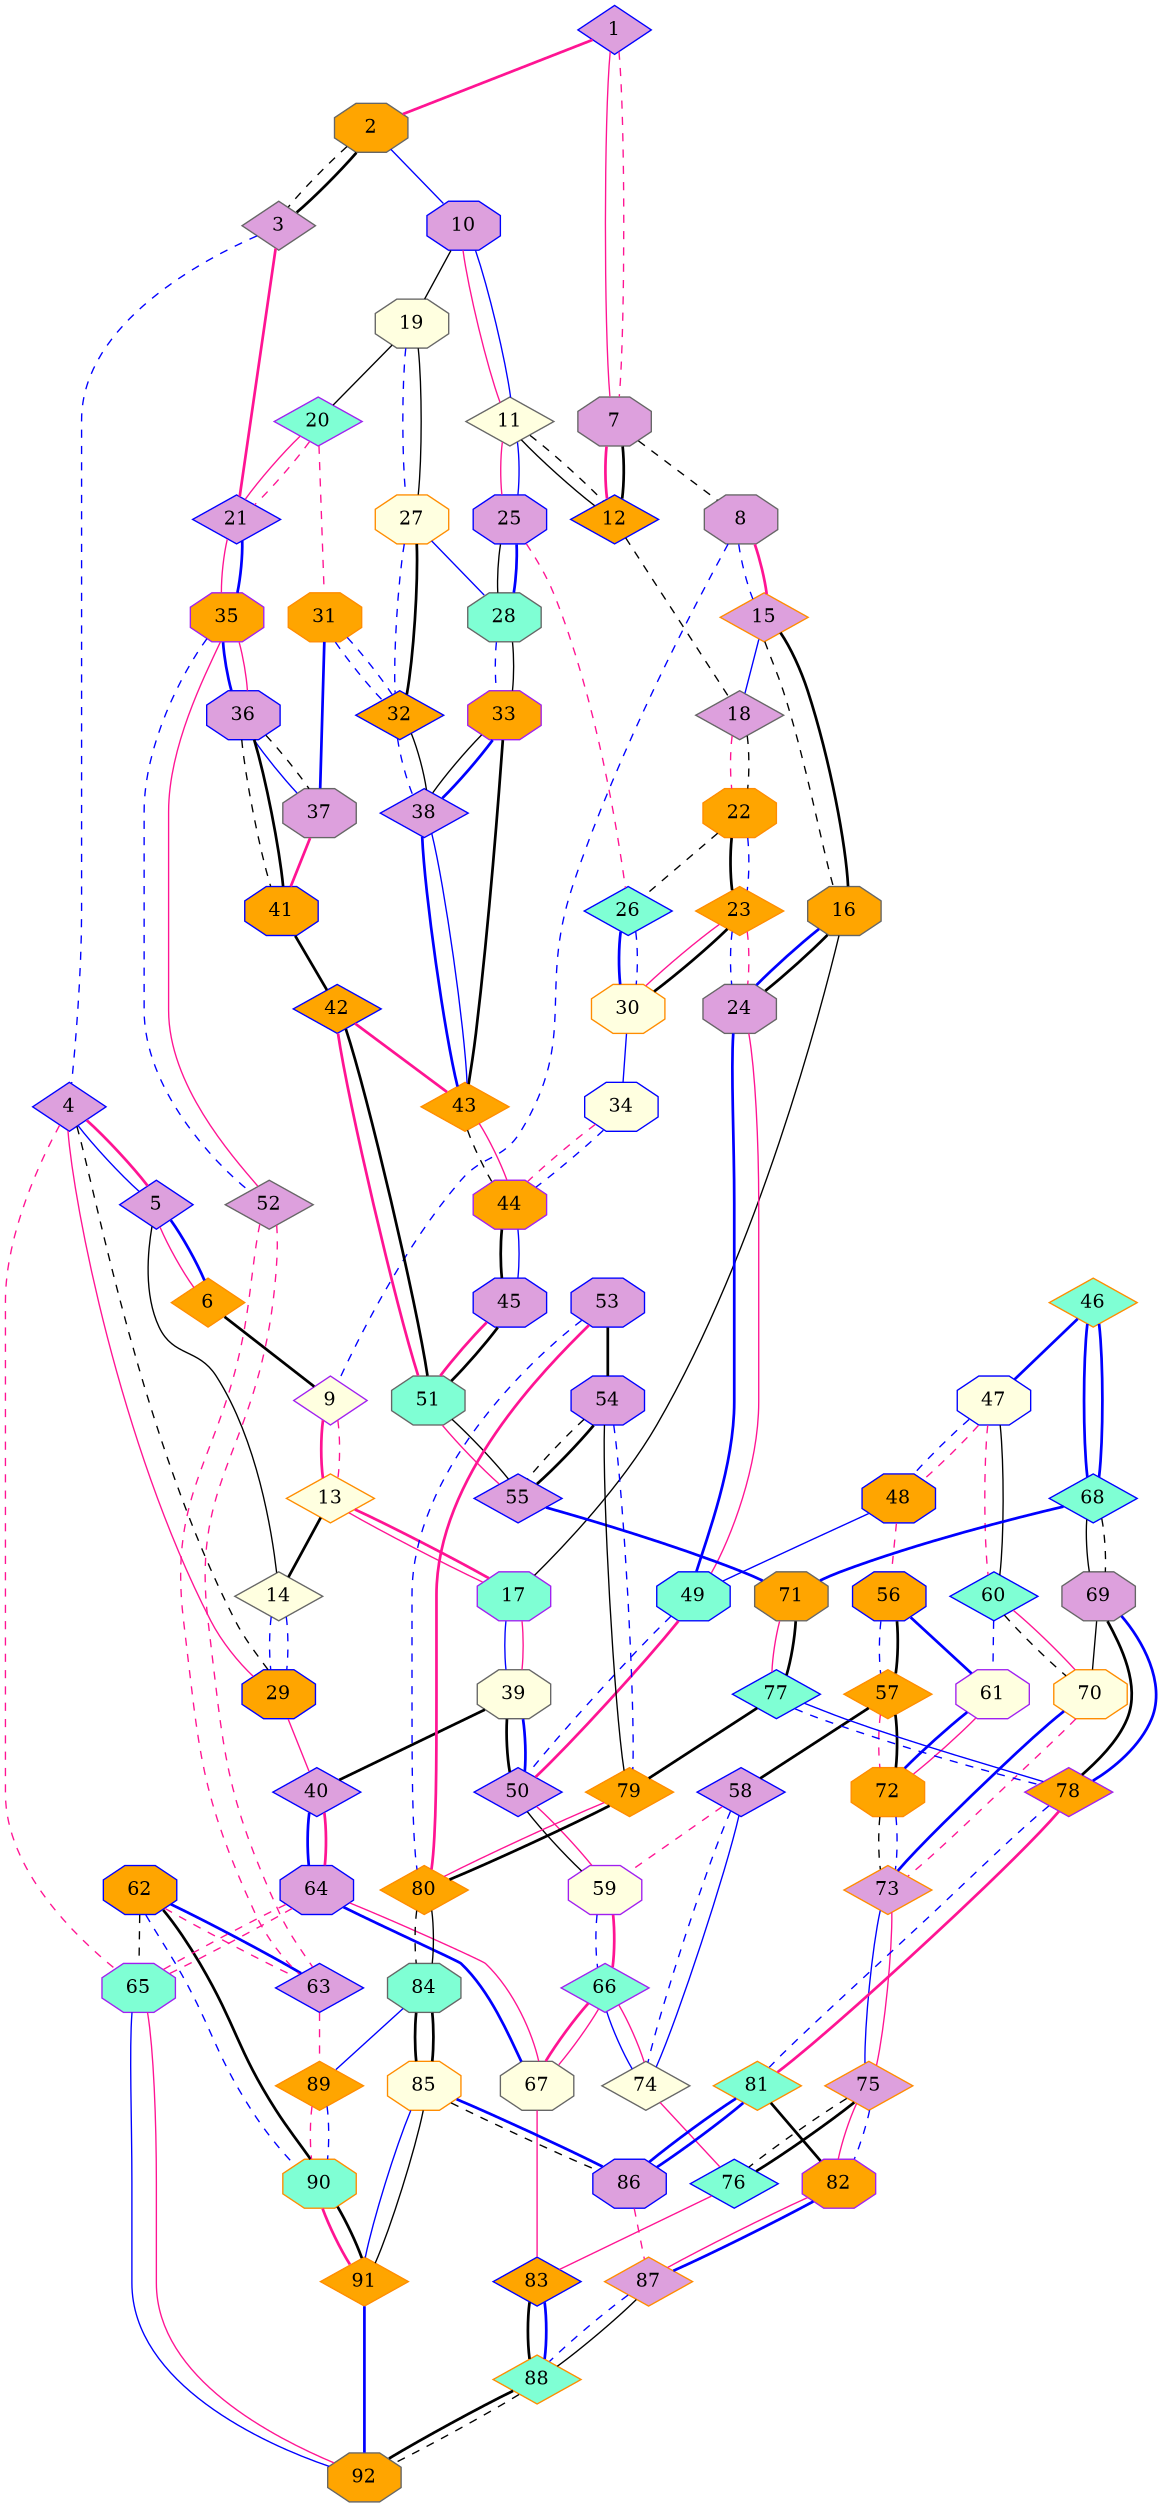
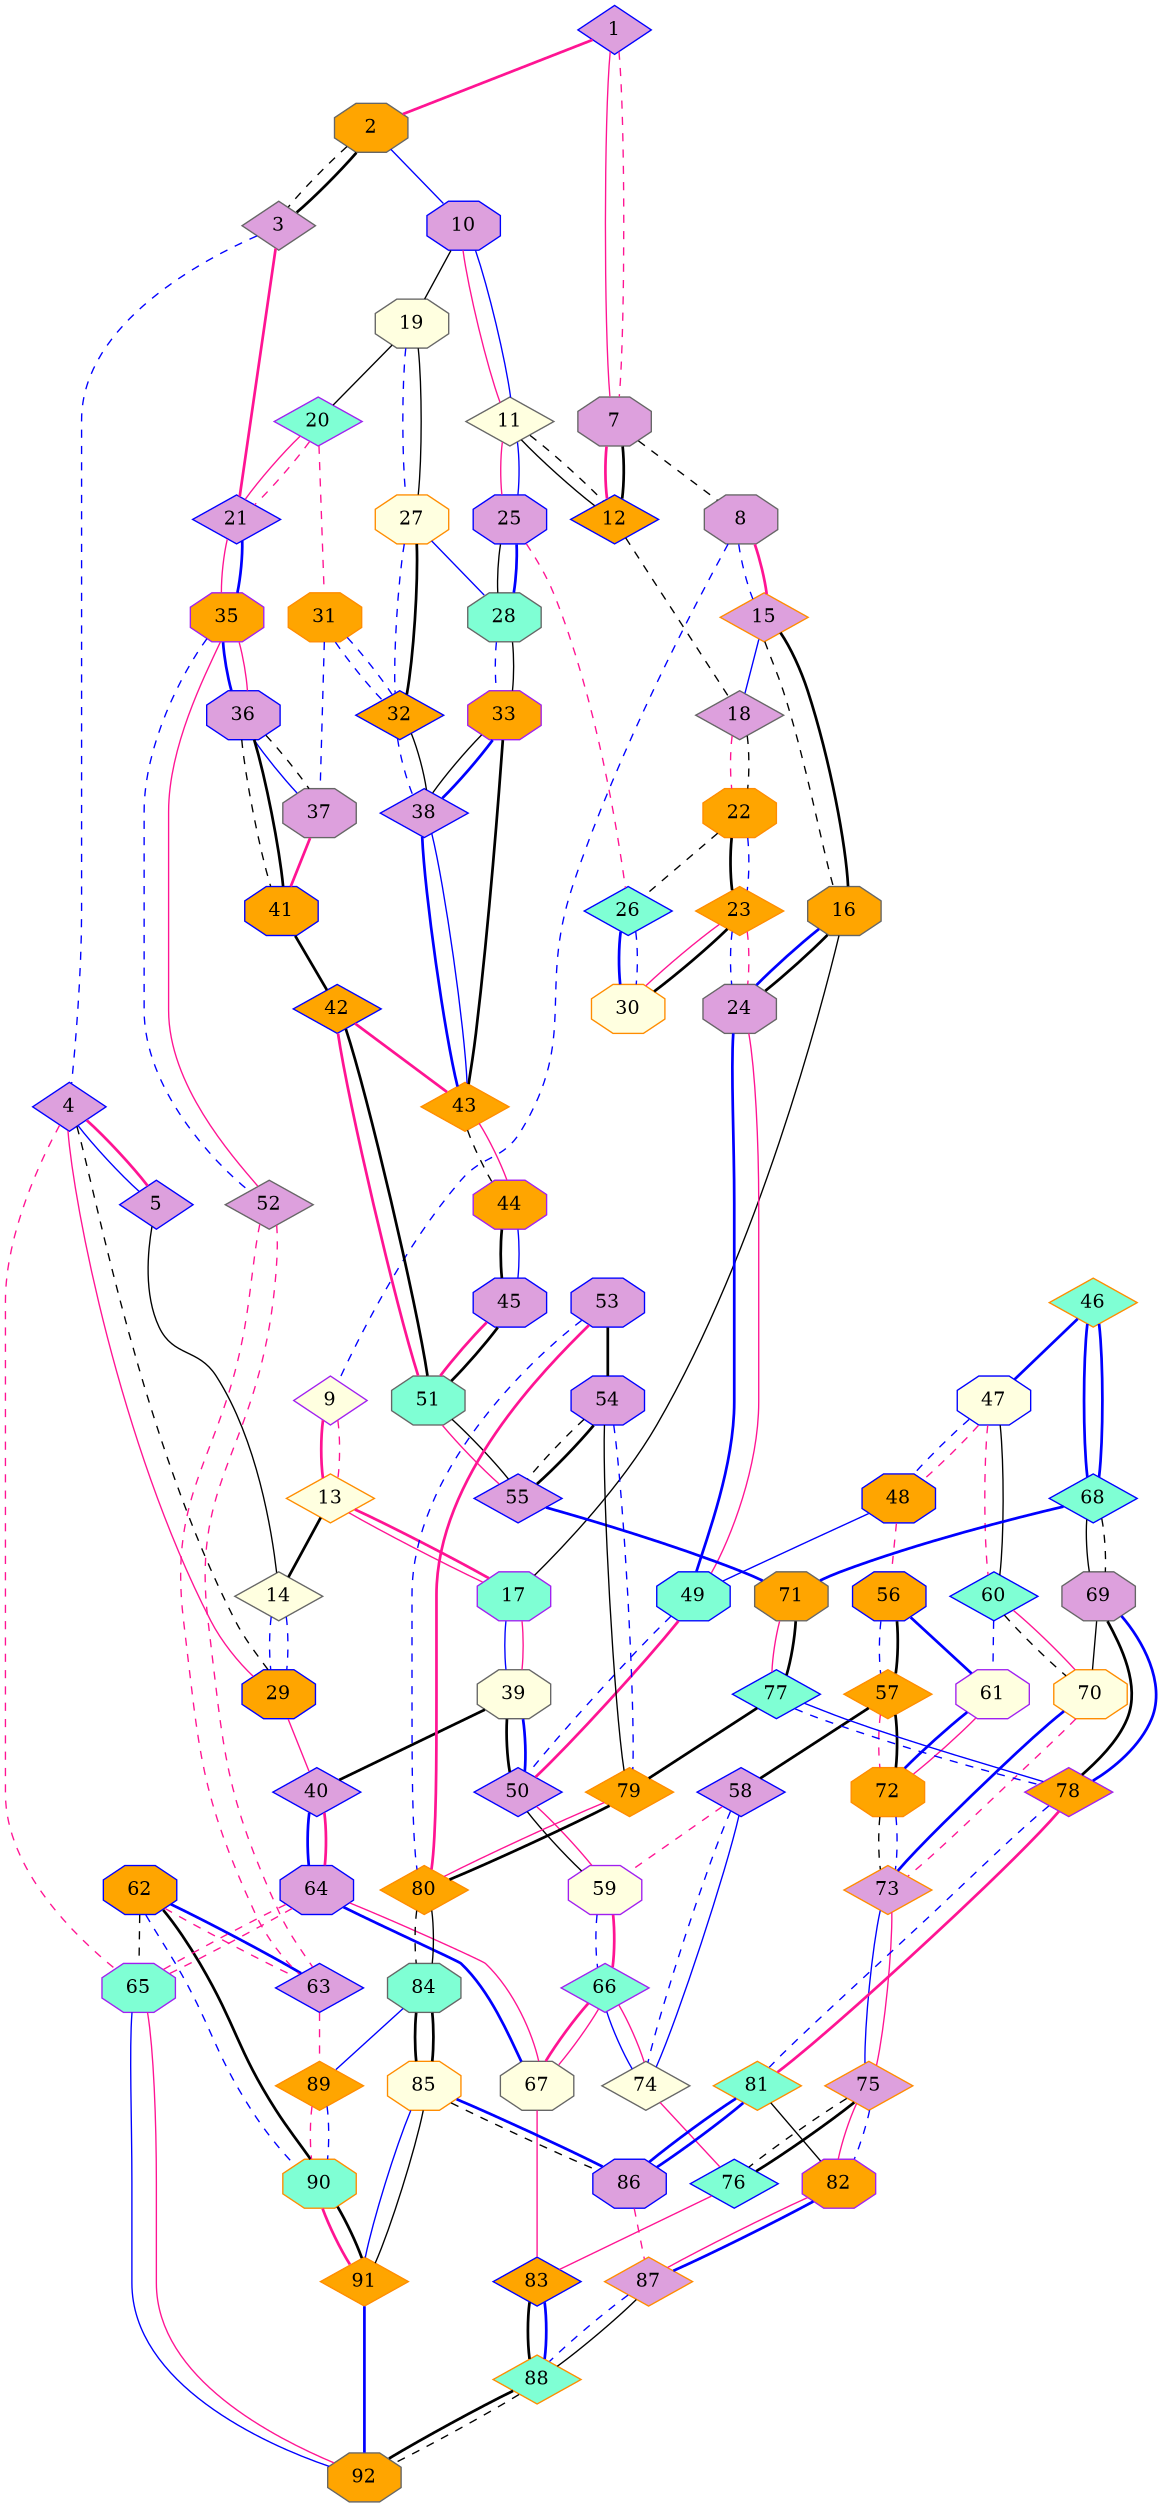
(322, 715) -> (322, 715)
(621, 1107) -> none
(208, 1303) -> none
(789, 2125) -> (789, 2125)
